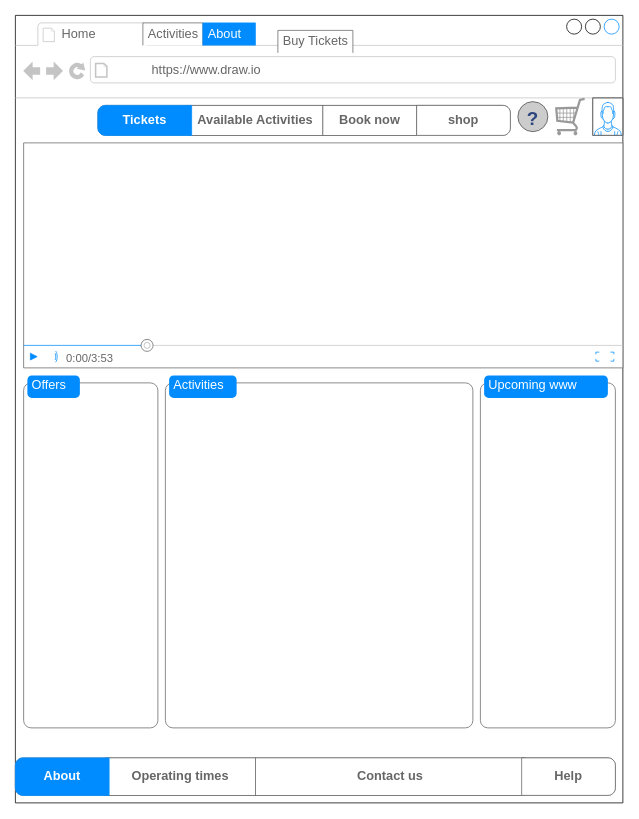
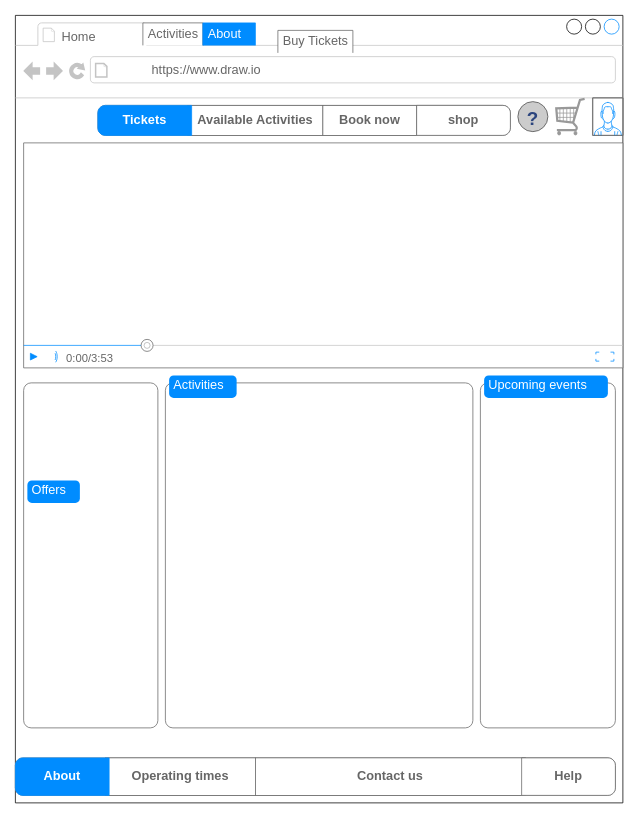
(102, 34) -> (94, 38)
(528, 386) -> (539, 386)
(54, 387) -> (54, 492)
